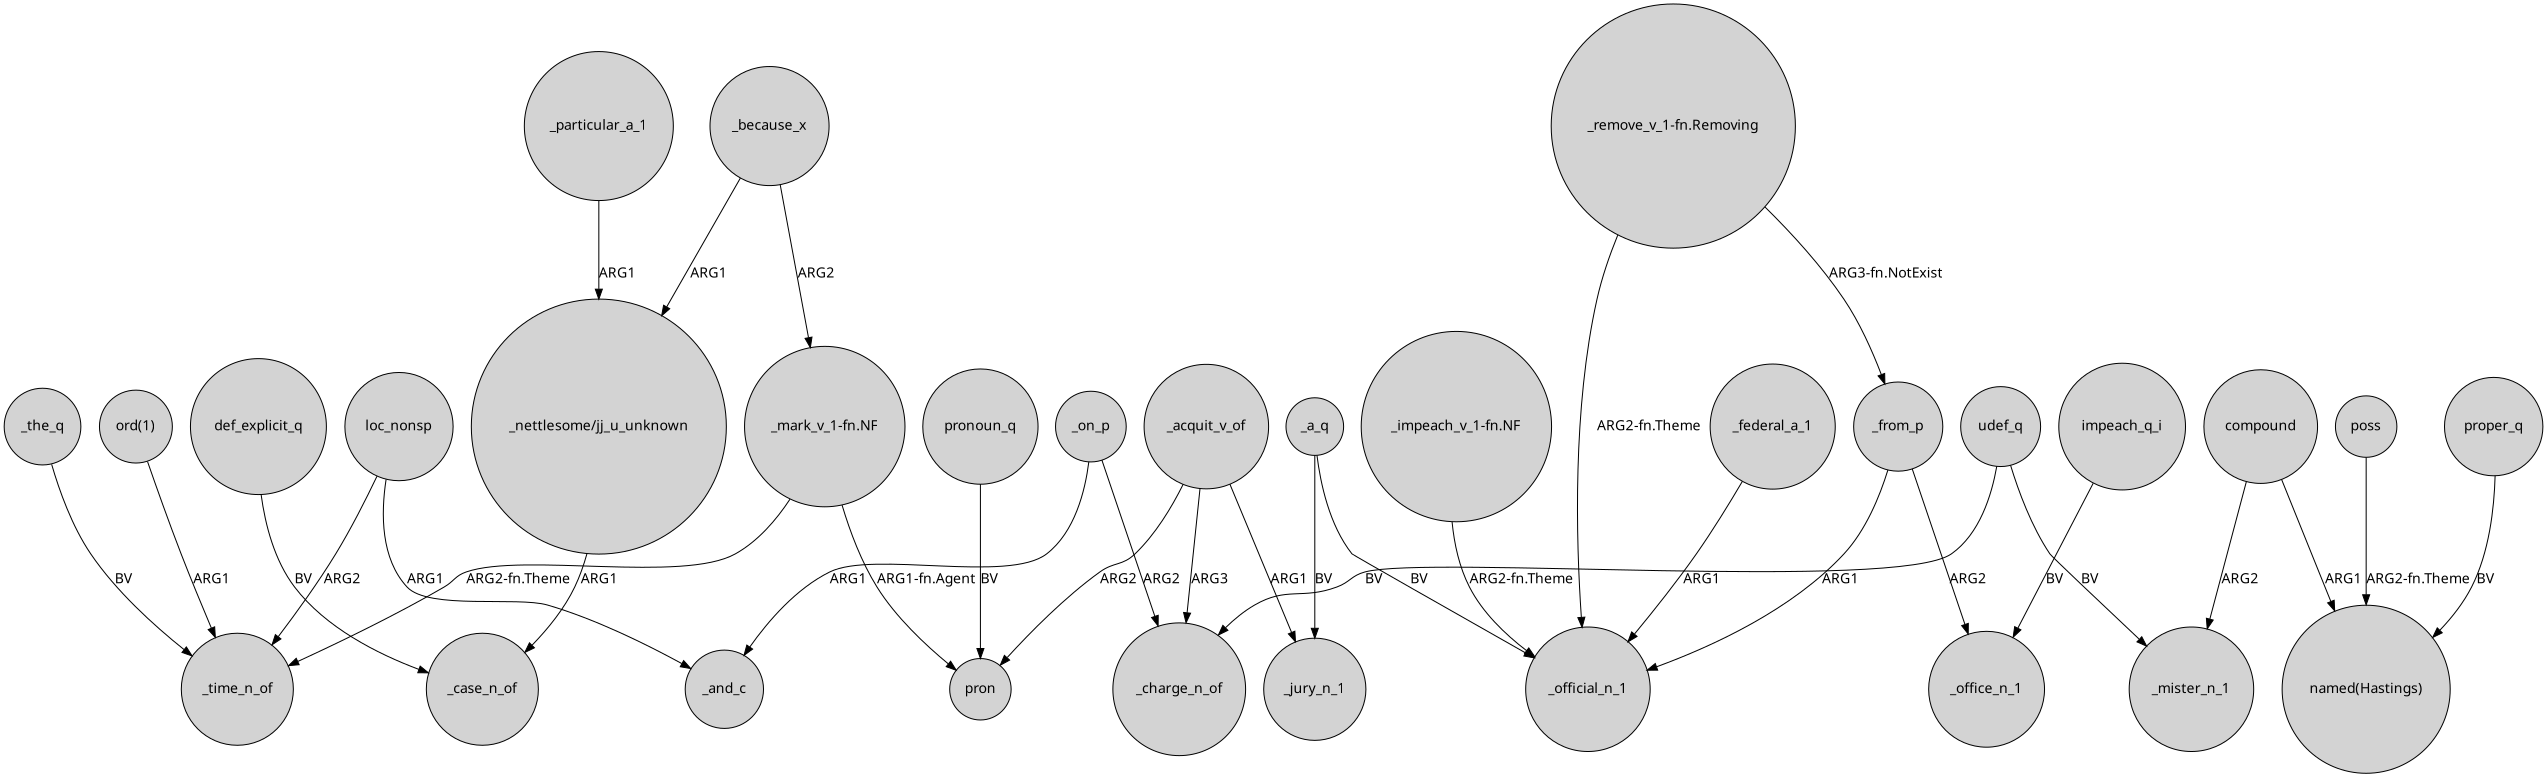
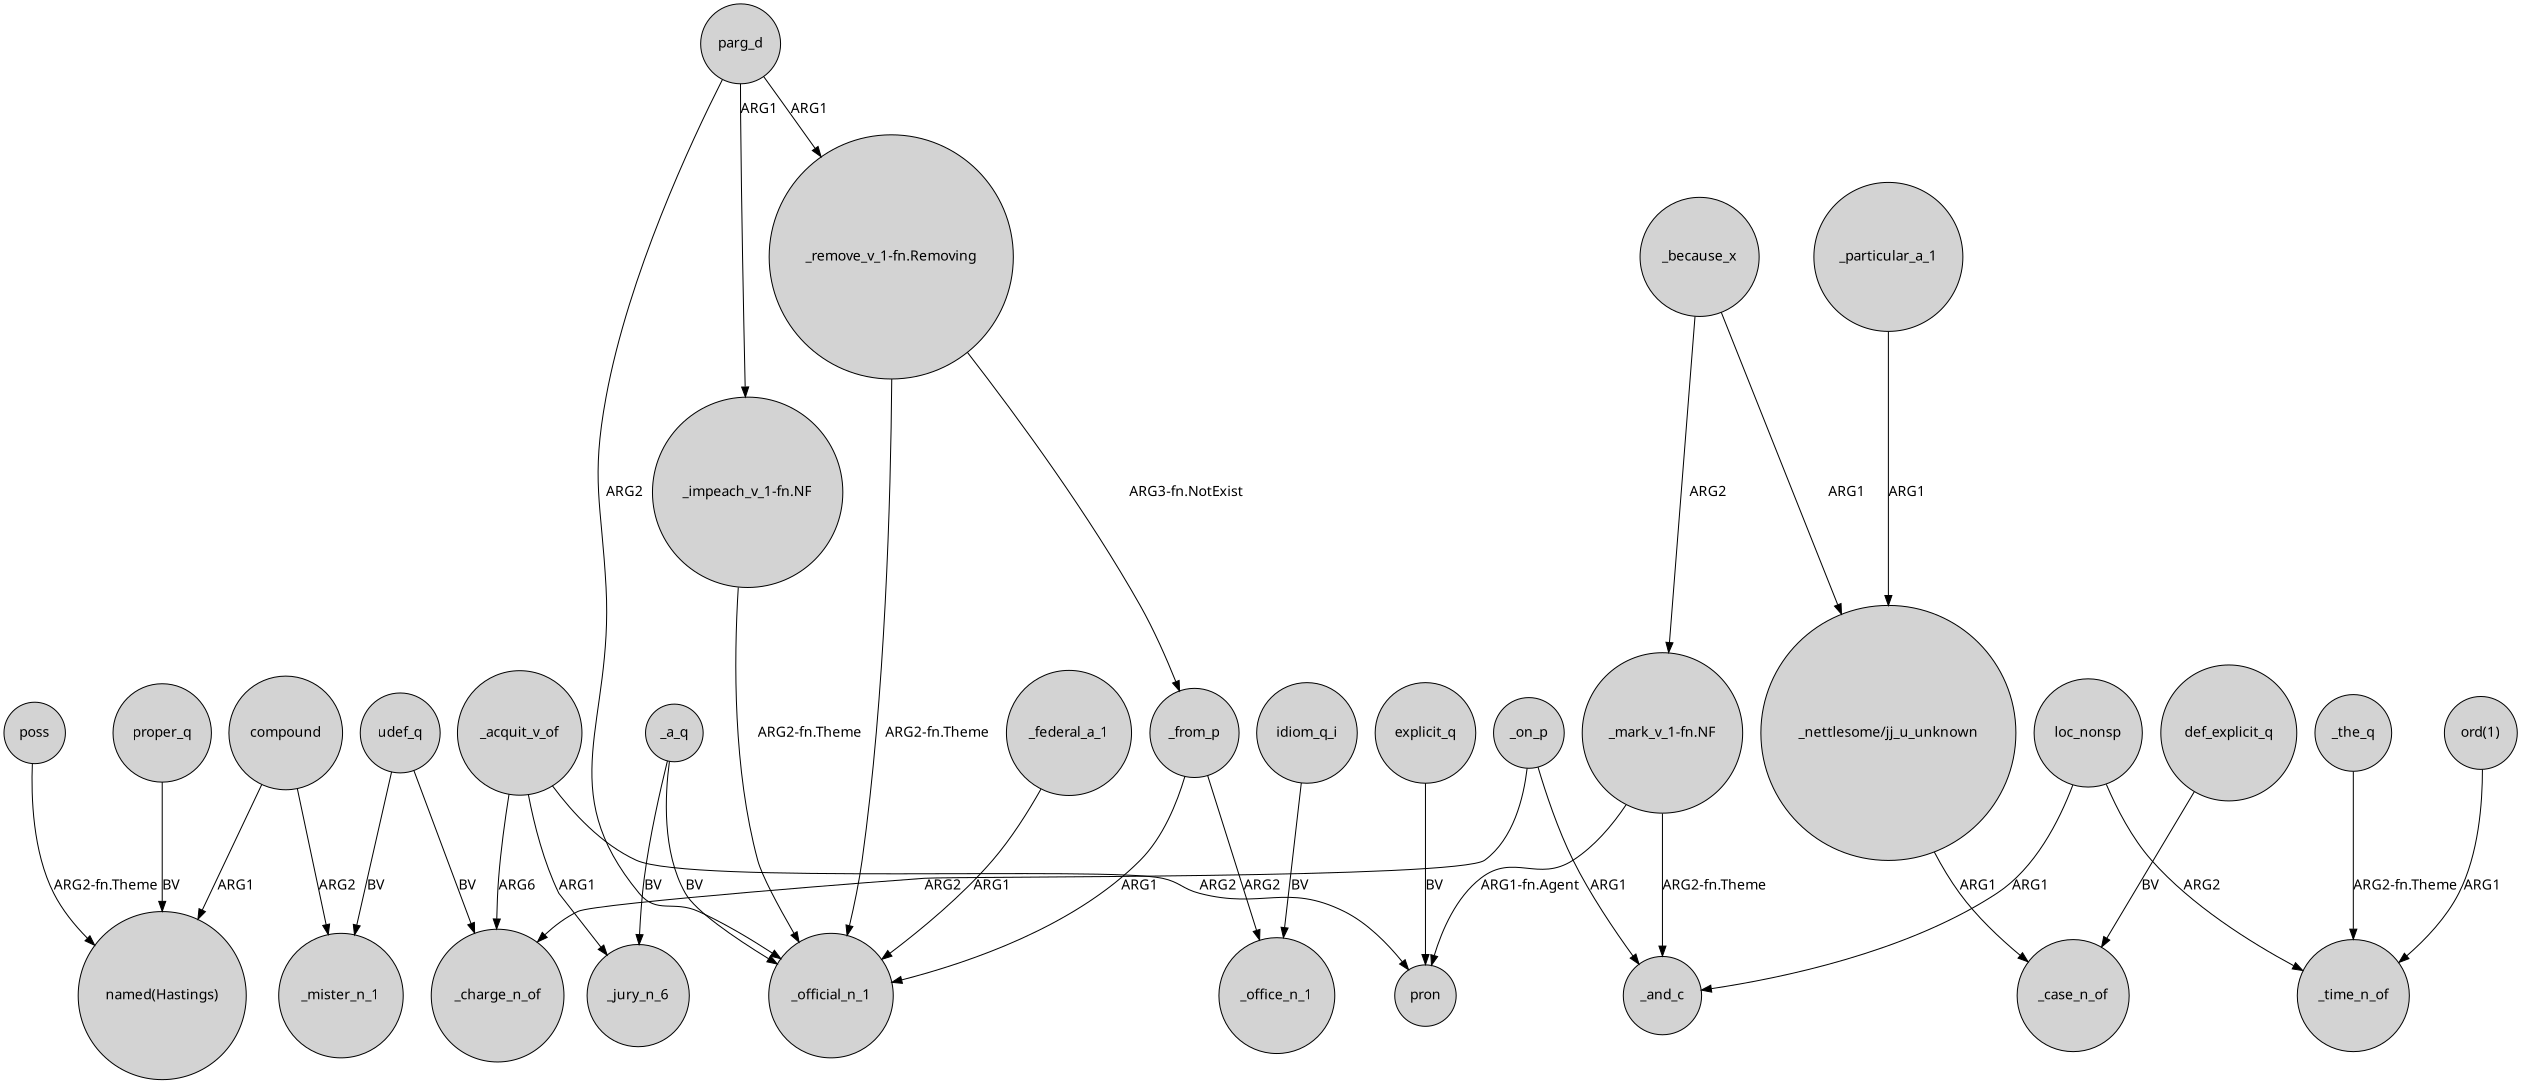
none -> (741, 44)
(980, 427) -> (1425, 733)
(2122, 427) -> (1307, 733)
(545, 565) -> (1662, 880)
(124, 579) -> (2405, 886)
(1210, 579) -> (517, 886)
(1315, 689) -> (638, 996)
